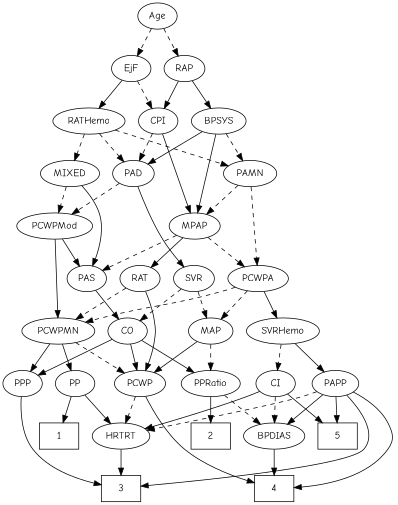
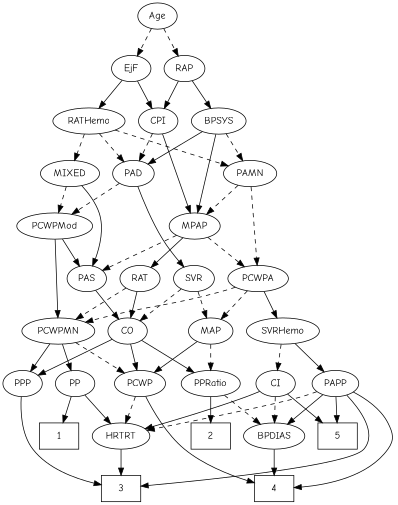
(143, 92) -> (143, 92)
(155, 327) -> (135, 301)
